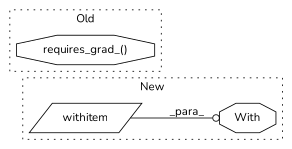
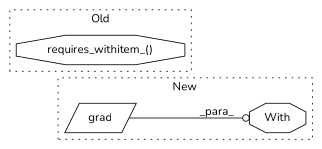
(86, 50) -> (101, 50)
(86, 118) -> (101, 118)
